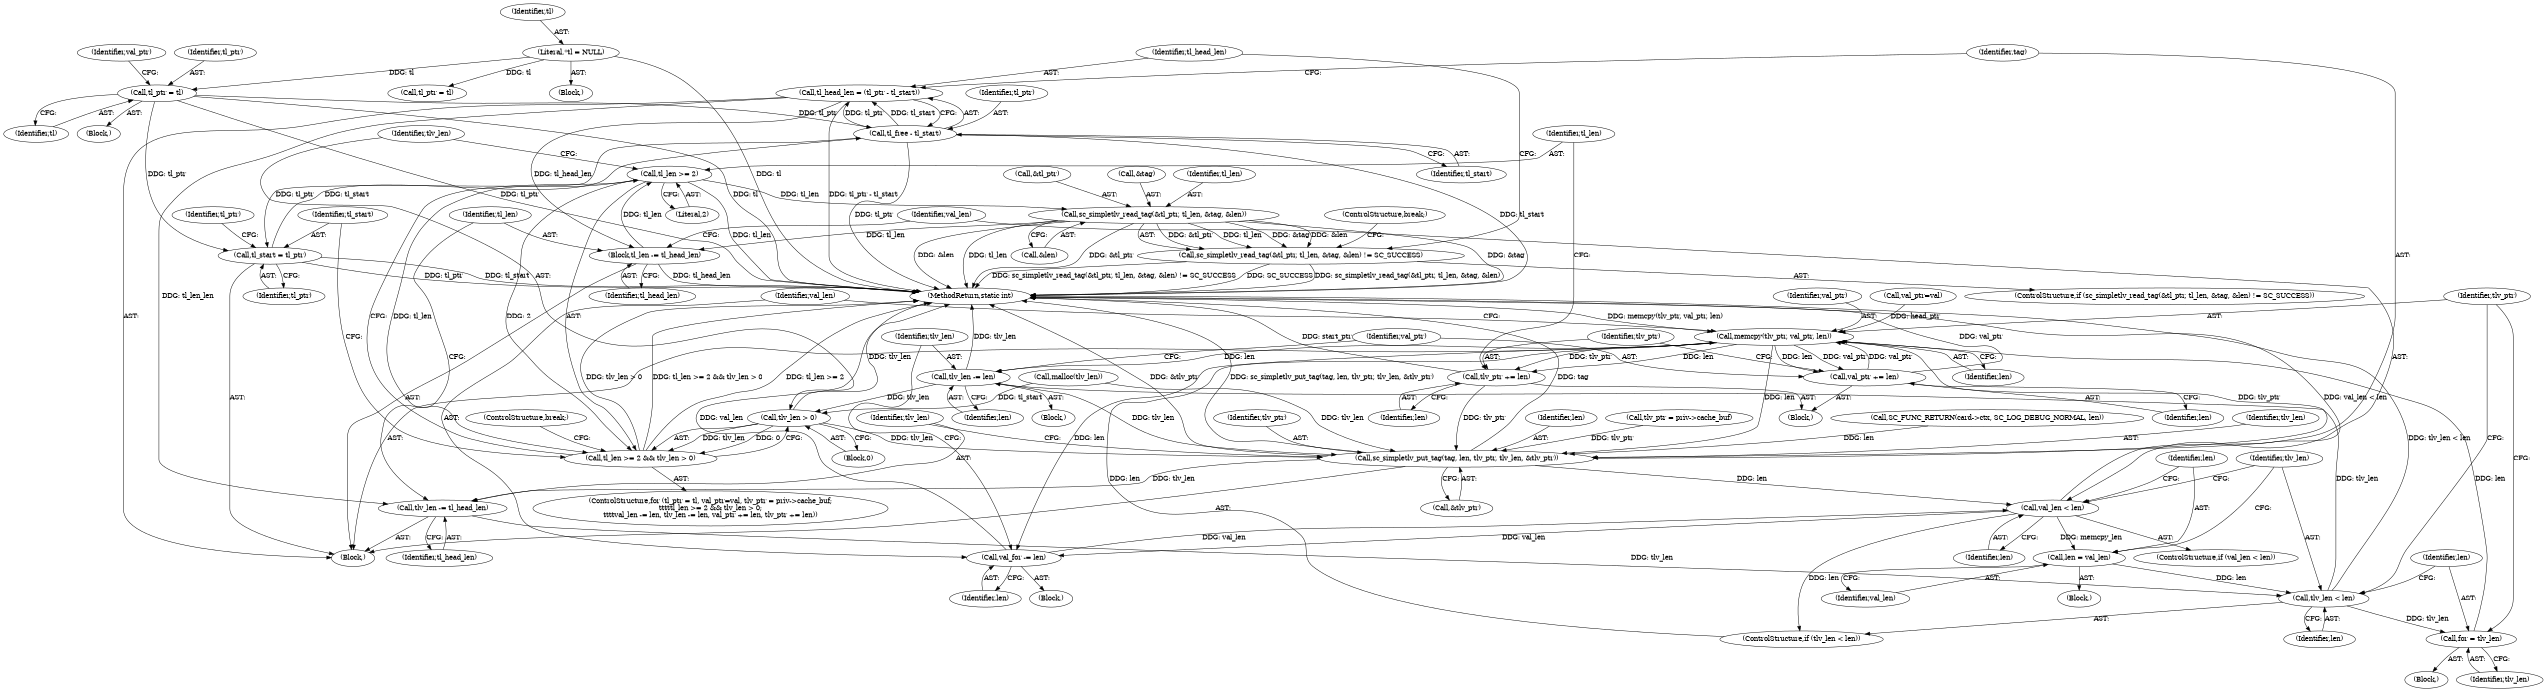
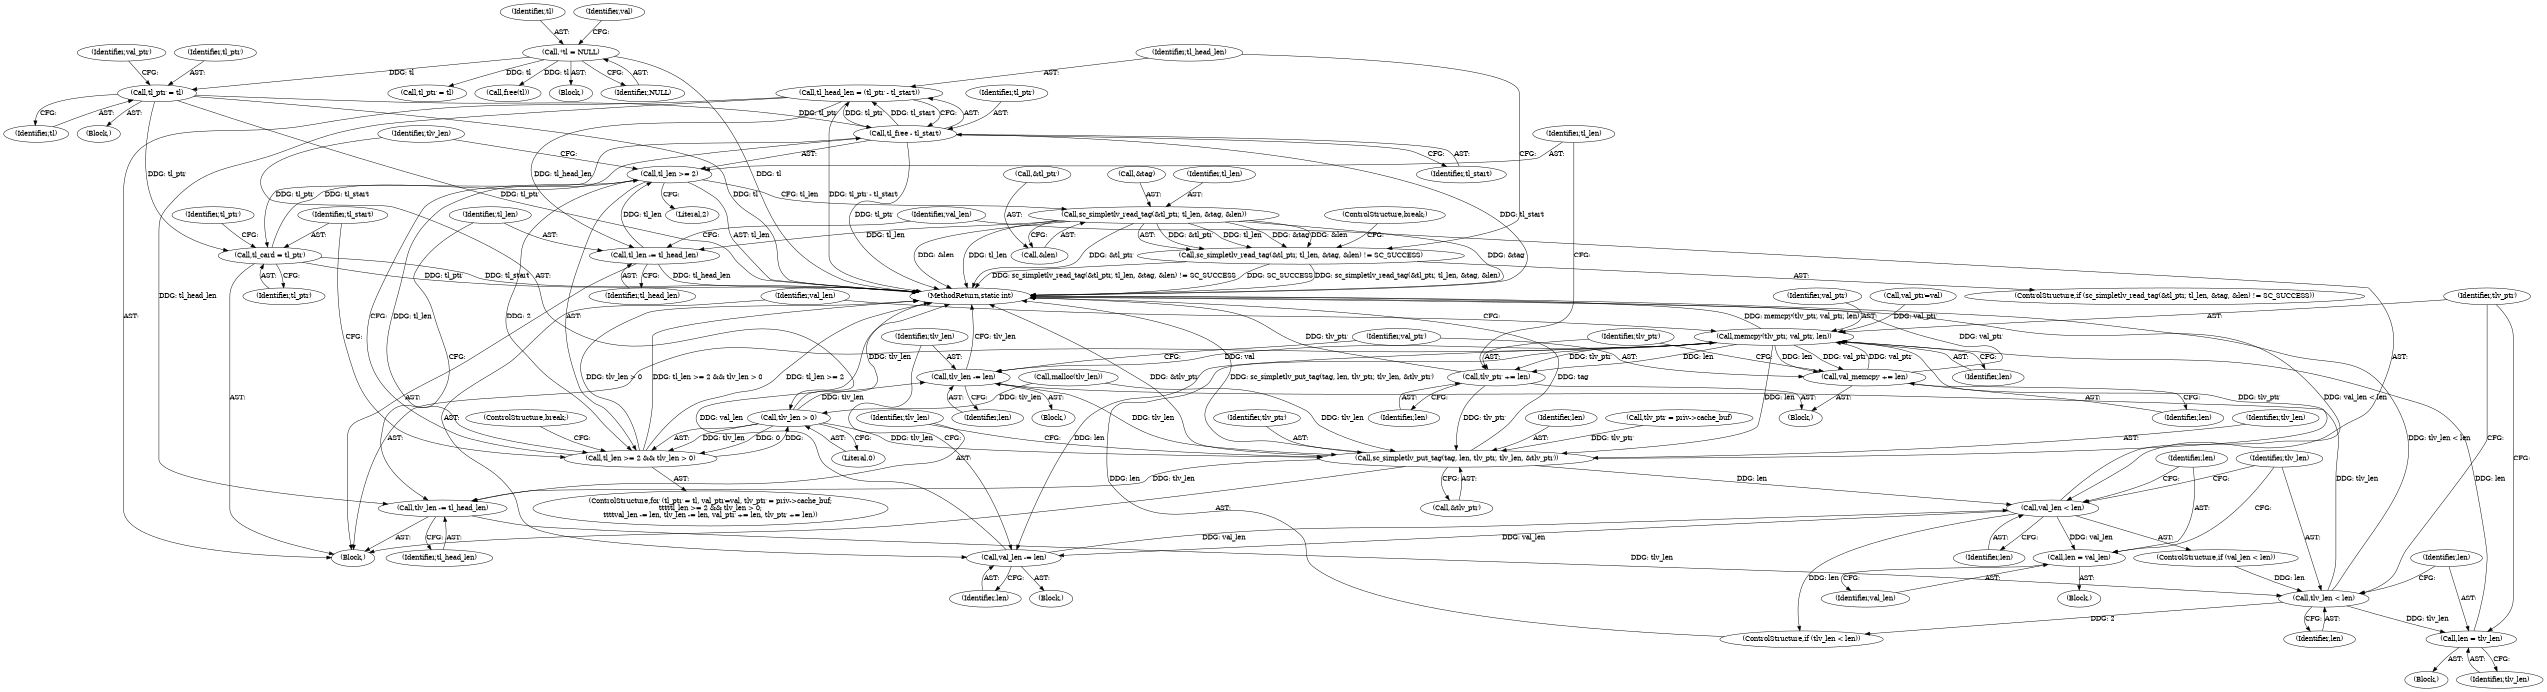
none -> (609, 12)
(571, 53) -> (571, 53)
(2003, 53) -> none
none -> (508, 93)
none -> (643, 93)
(1091, 193) -> (1005, 213)
(800, 195) -> (800, 195)
(685, 196) -> (788, 154)
(752, 235) -> (752, 235)
(270, 256) -> (270, 256)
(654, 256) -> (654, 256)
(188, 296) -> (188, 296)
(1370, 303) -> (1400, 299)
(1915, 317) -> (1915, 317)
(995, 337) -> (995, 337)
(1327, 337) -> (1327, 337)
(1239, 357) -> (1239, 357)
(1865, 378) -> (1865, 378)
(878, 397) -> (879, 388)
(1020, 398) -> (1020, 398)
(1987, 418) -> none
(795, 438) -> (795, 438)
(858, 459) -> (858, 459)
(2091, 538) -> (2091, 538)
(1014, 558) -> (1014, 558)
(2199, 578) -> (2266, 579)
(2103, 619) -> (2103, 619)
(2471, 639) -> (2471, 639)
